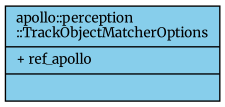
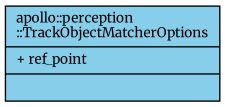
(54, 60) -> (52, 60)
